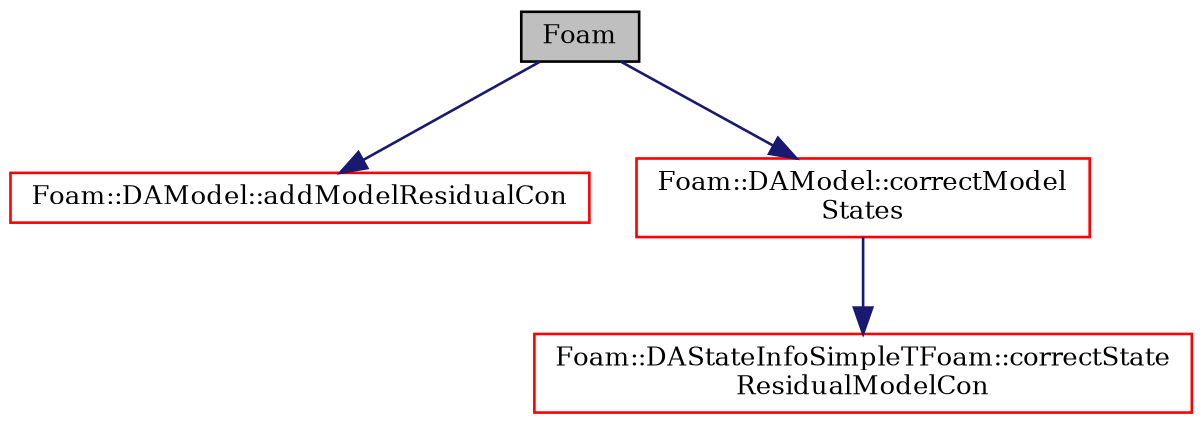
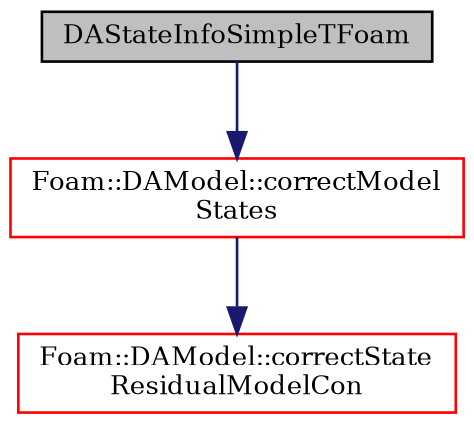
(580, 37) -> (237, 37)
(300, 198) -> none
(863, 373) -> (237, 373)
